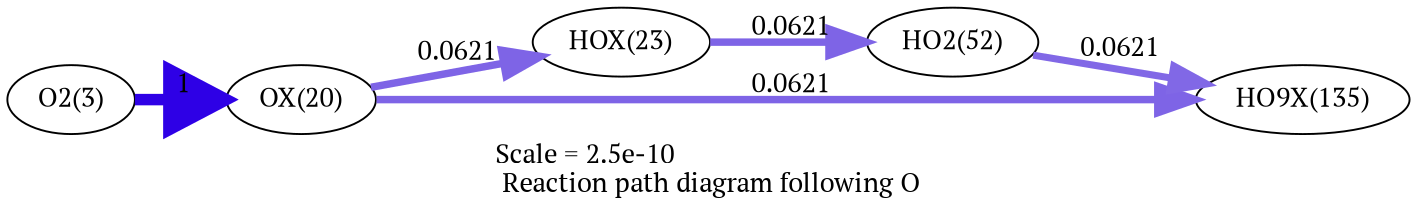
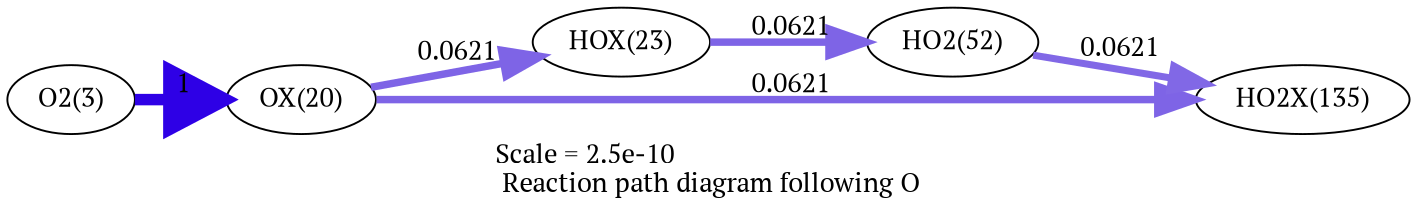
(1303, 100) -> (1303, 100)
